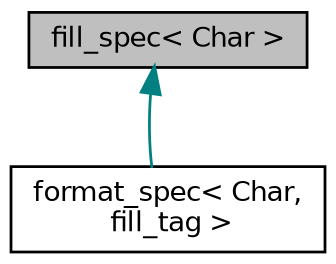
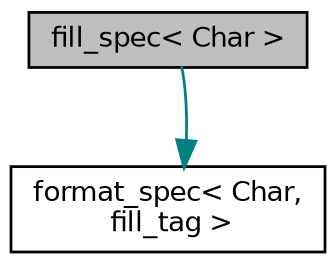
(149, 131) -> (186, 103)
